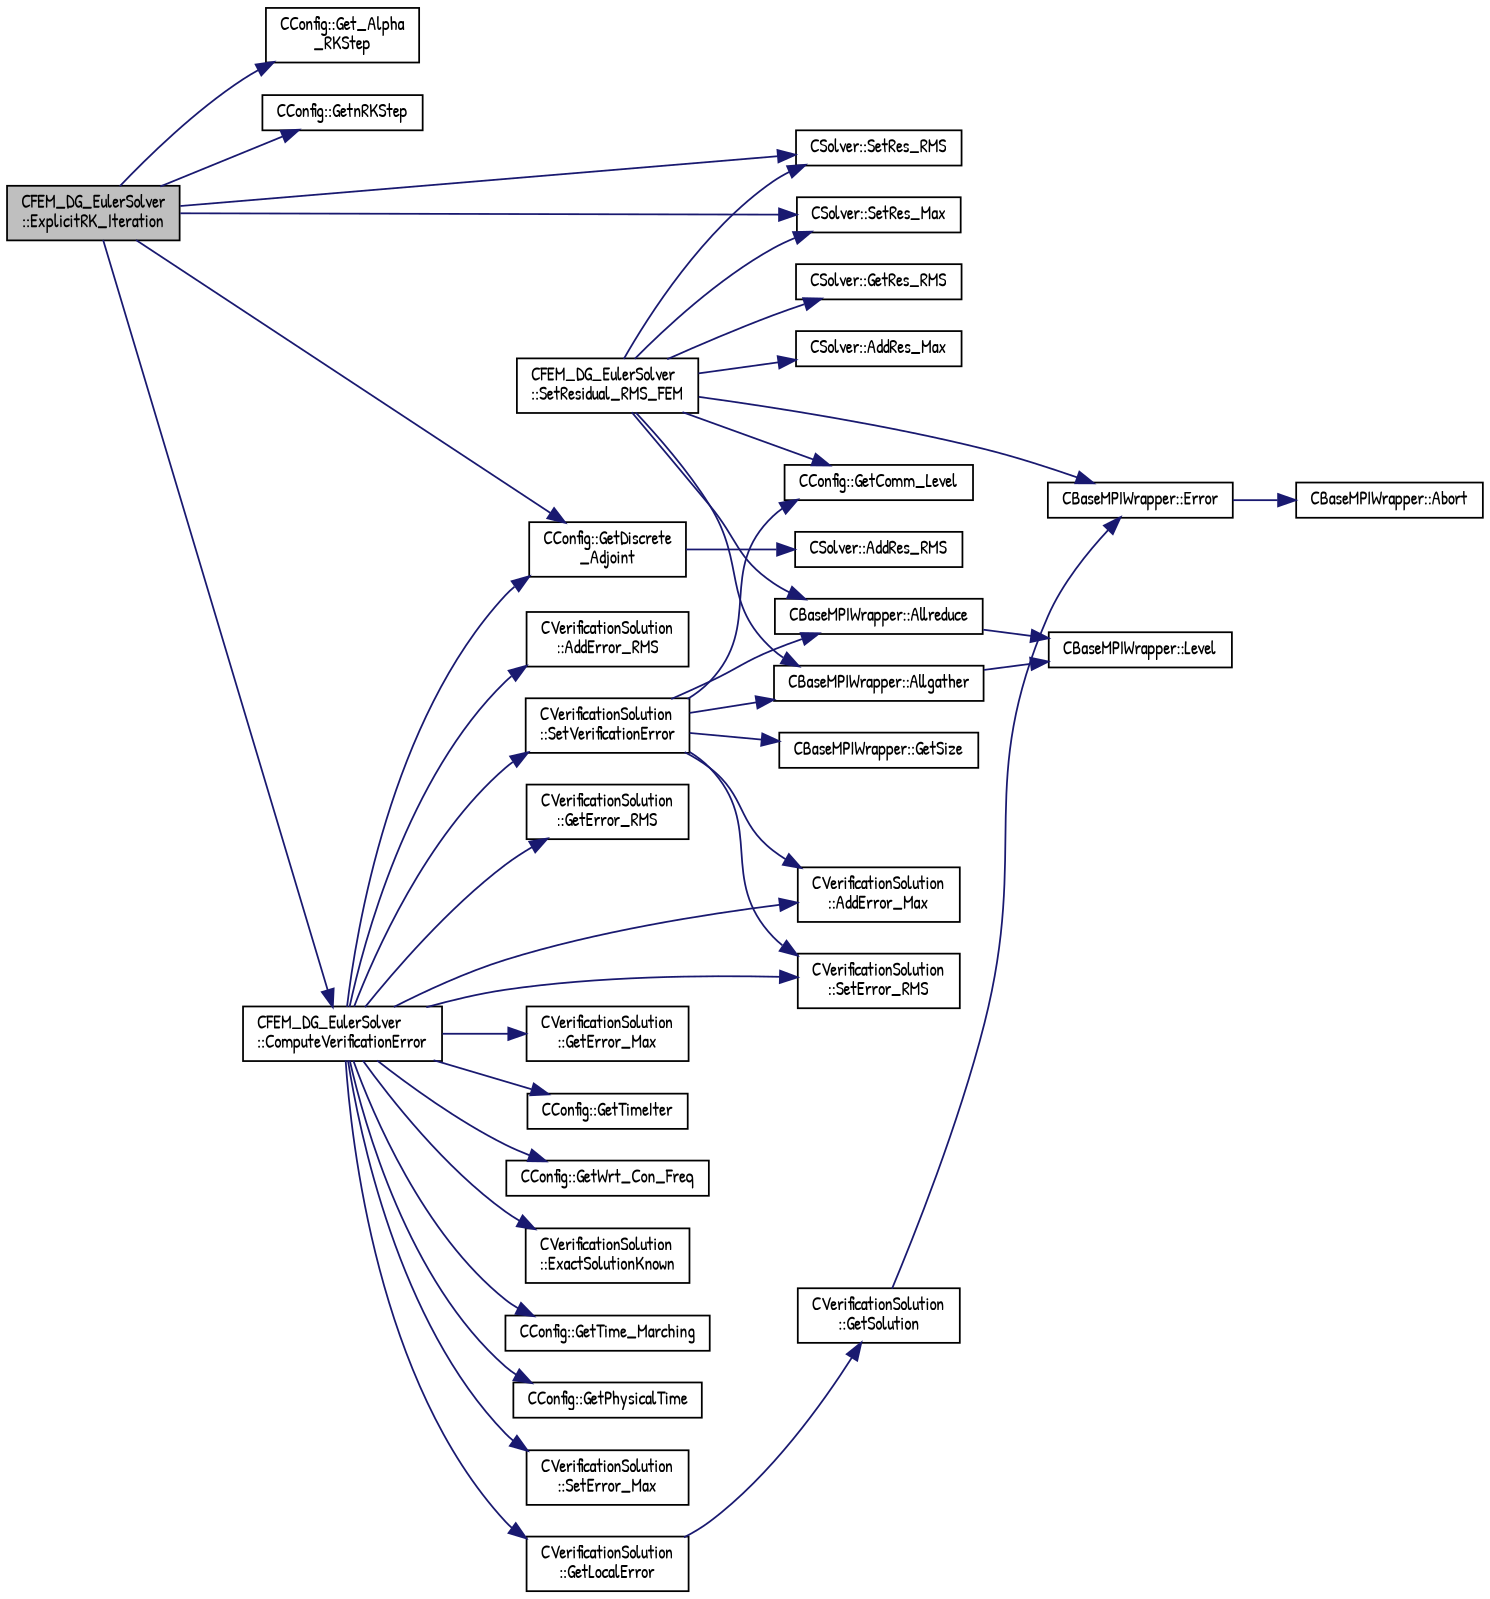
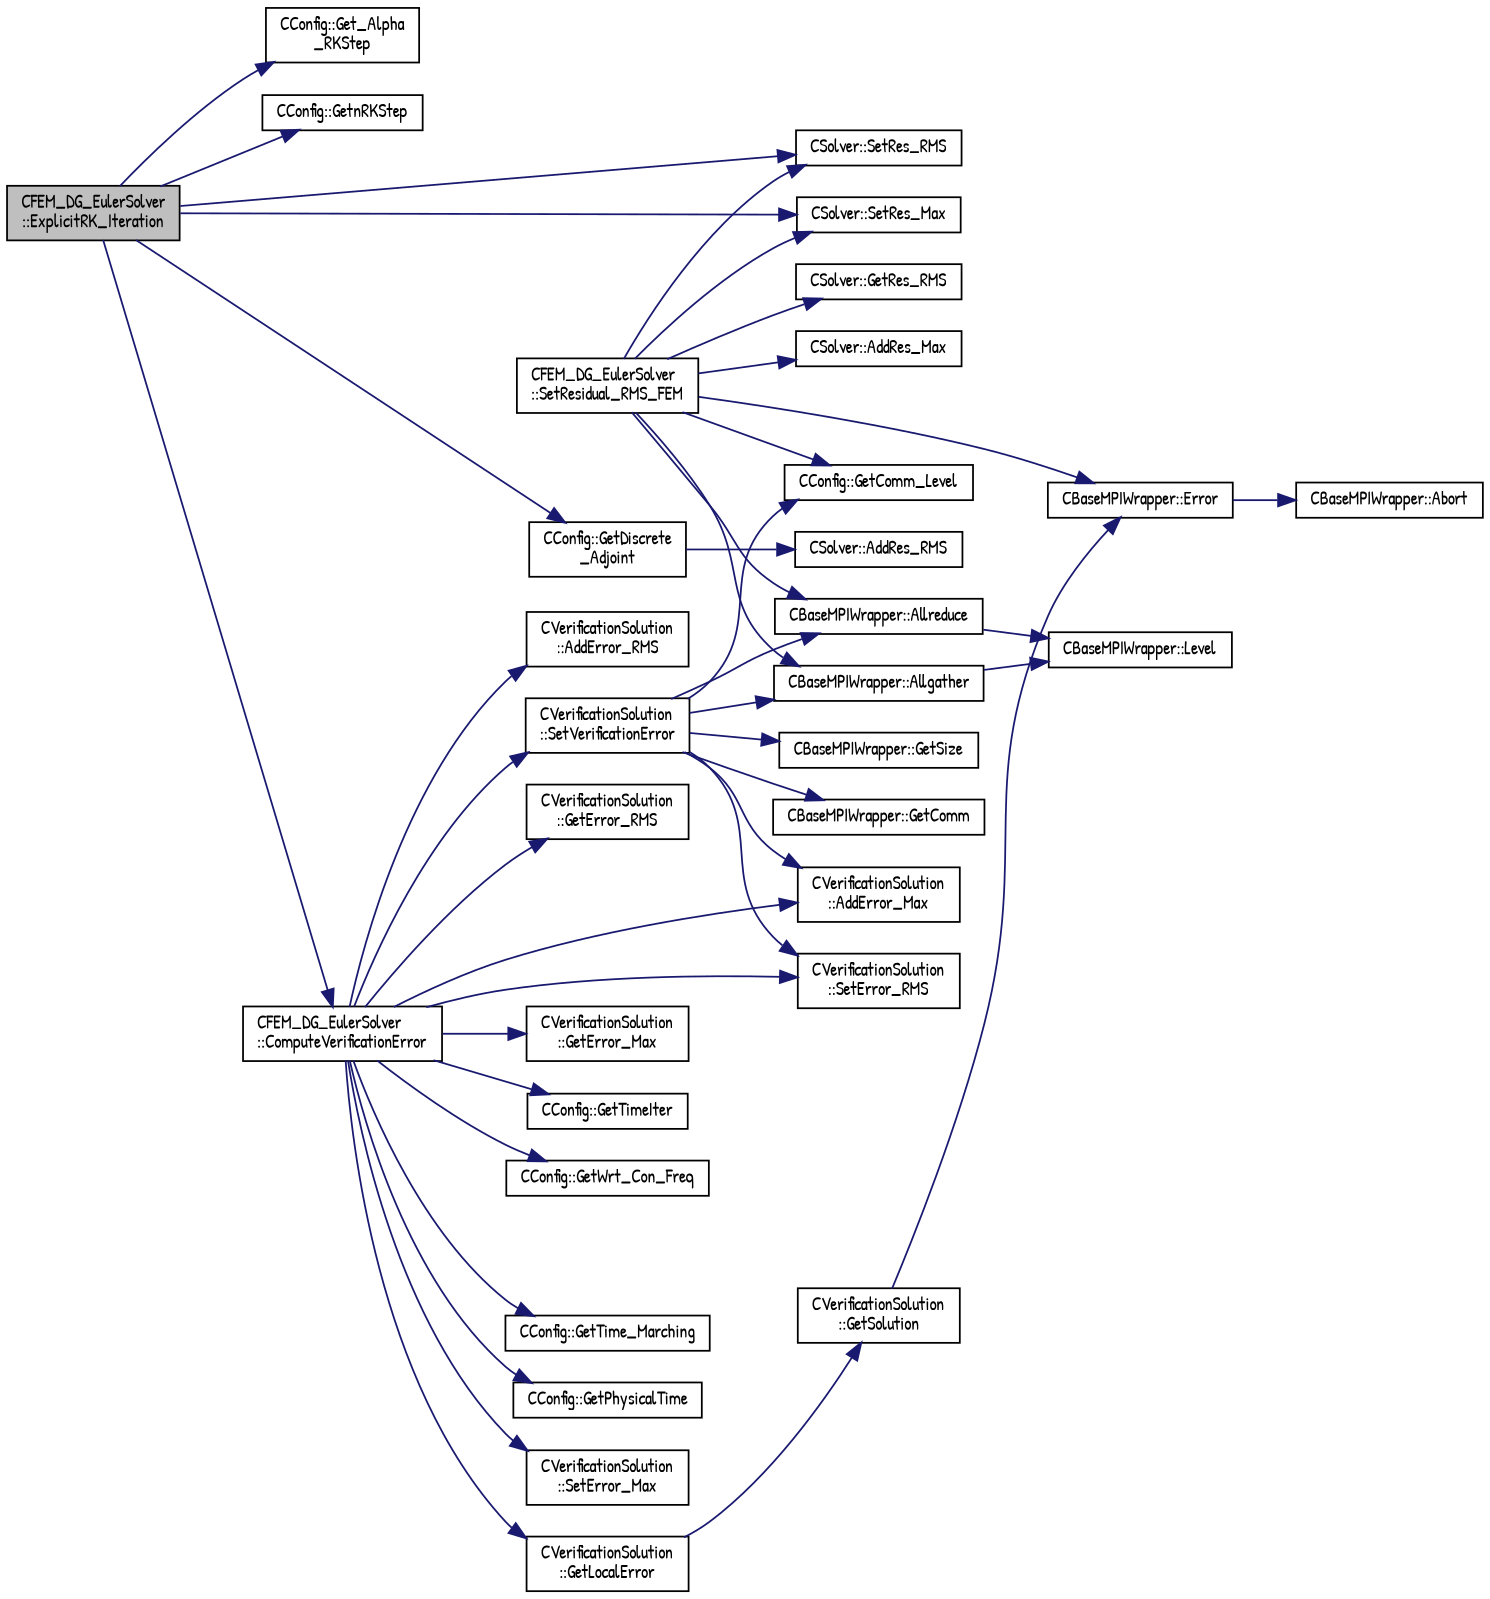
(399, 783) -> none
none -> (879, 817)
(608, 1256) -> none
